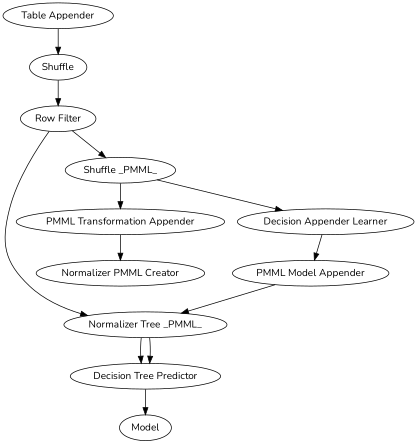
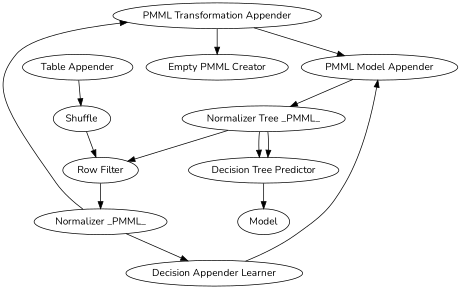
none -> (296, 41)
(120, 170) -> (101, 222)
(5, 237) -> (181, 145)
(120, 273) -> (217, 67)
